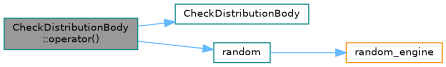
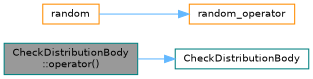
(170, 45) -> none
(242, 53) -> (71, 14)
(394, 53) -> (242, 14)
